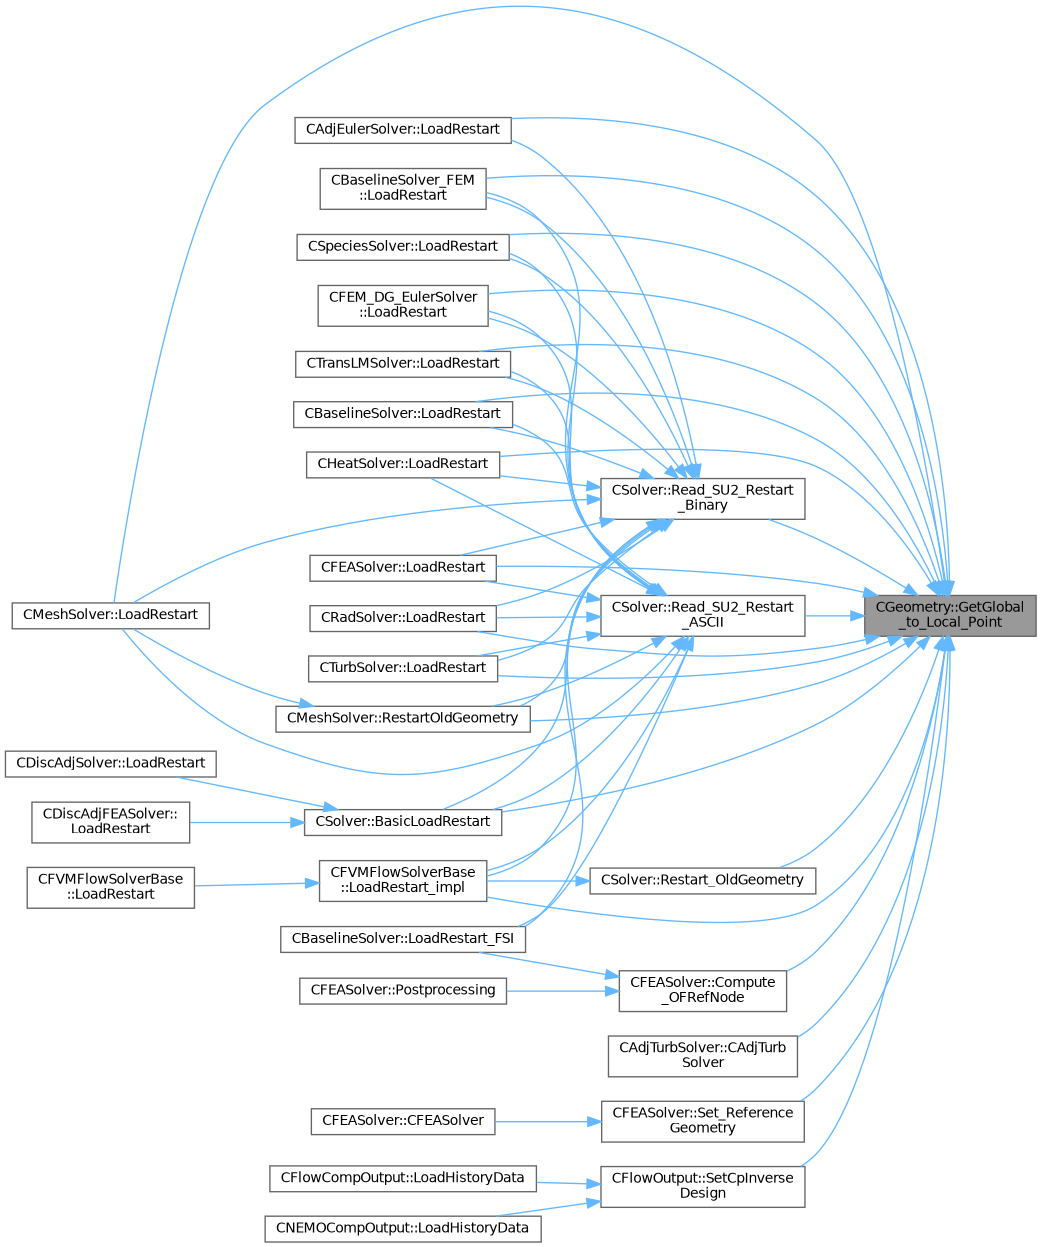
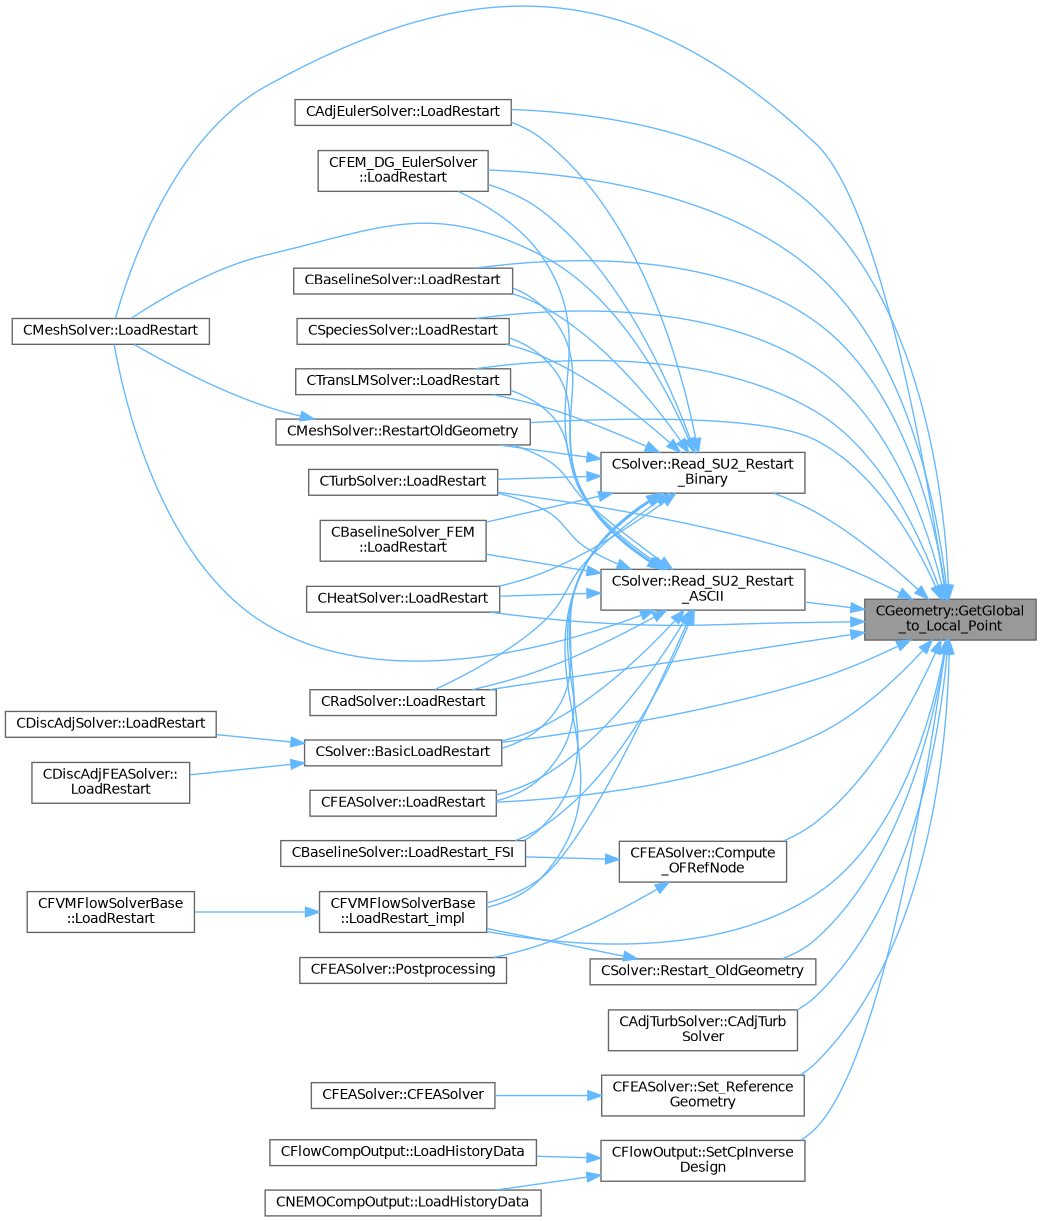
(823, 258) -> none
